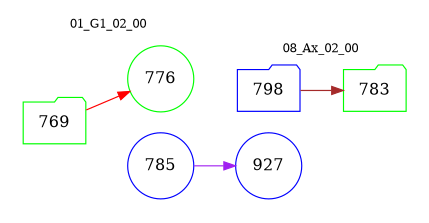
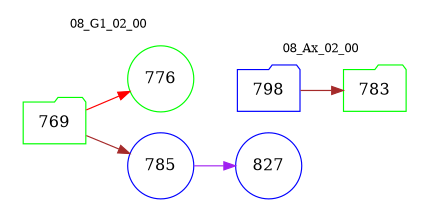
(109, 25) -> (109, 25)
none -> (103, 142)
(269, 166) -> (269, 166)
